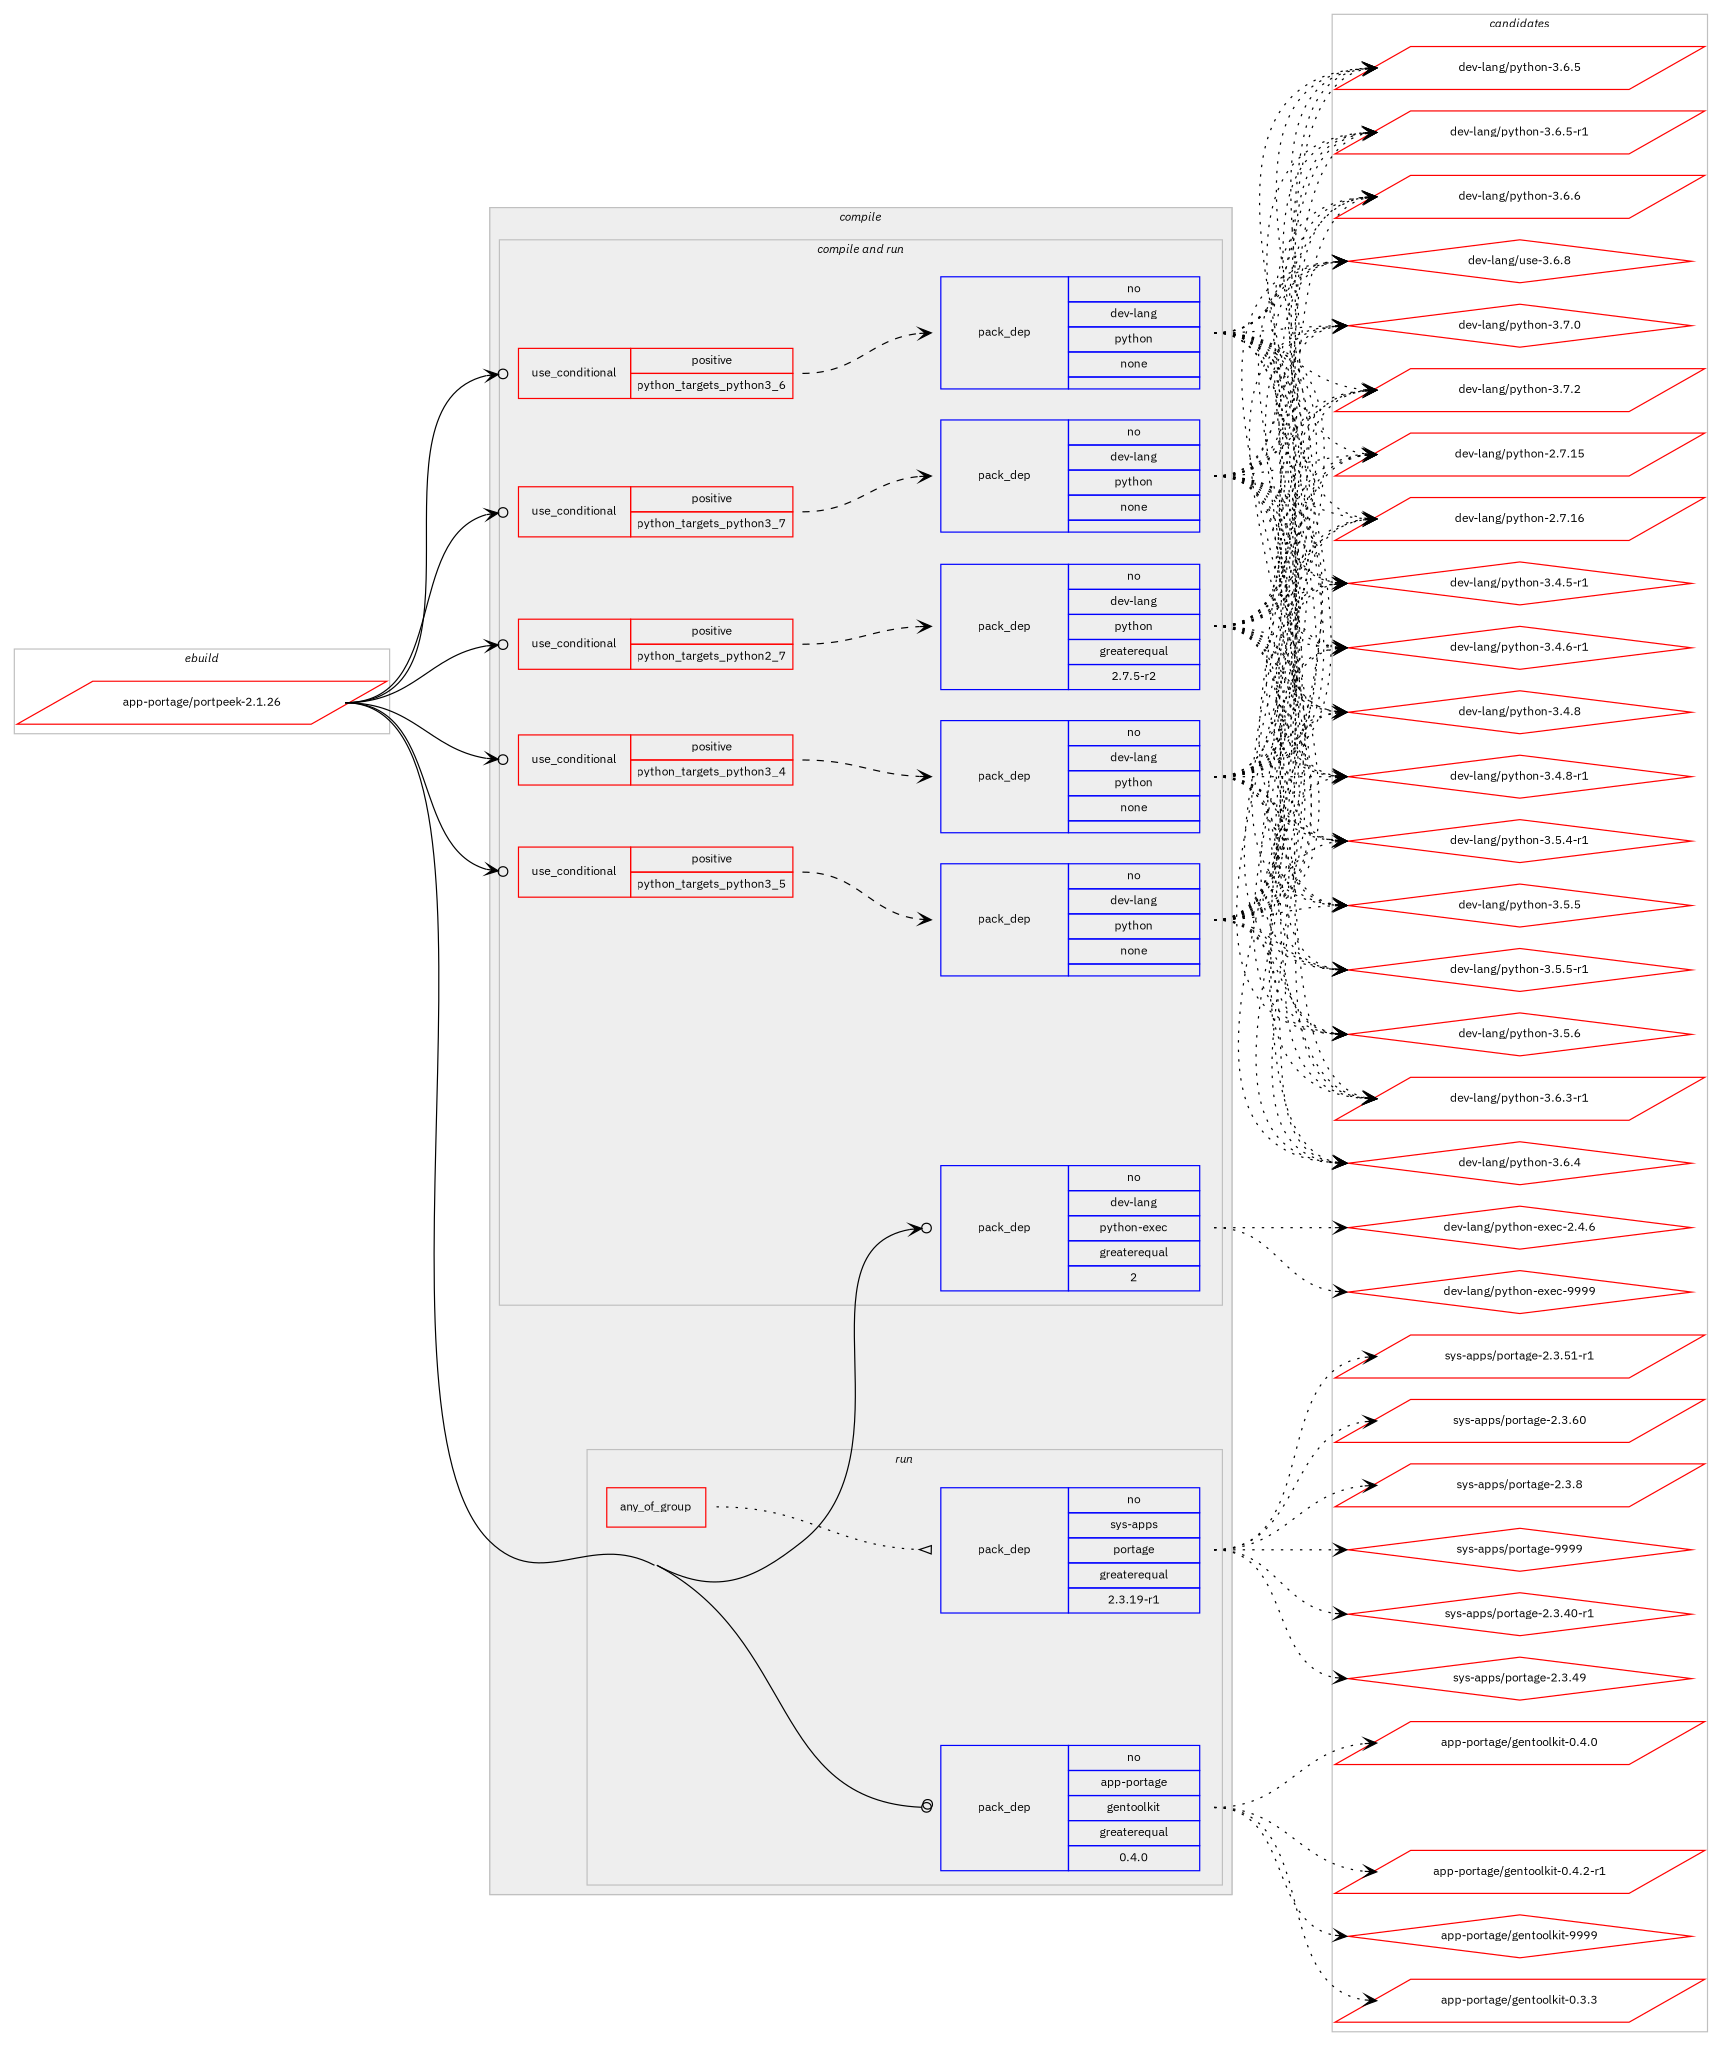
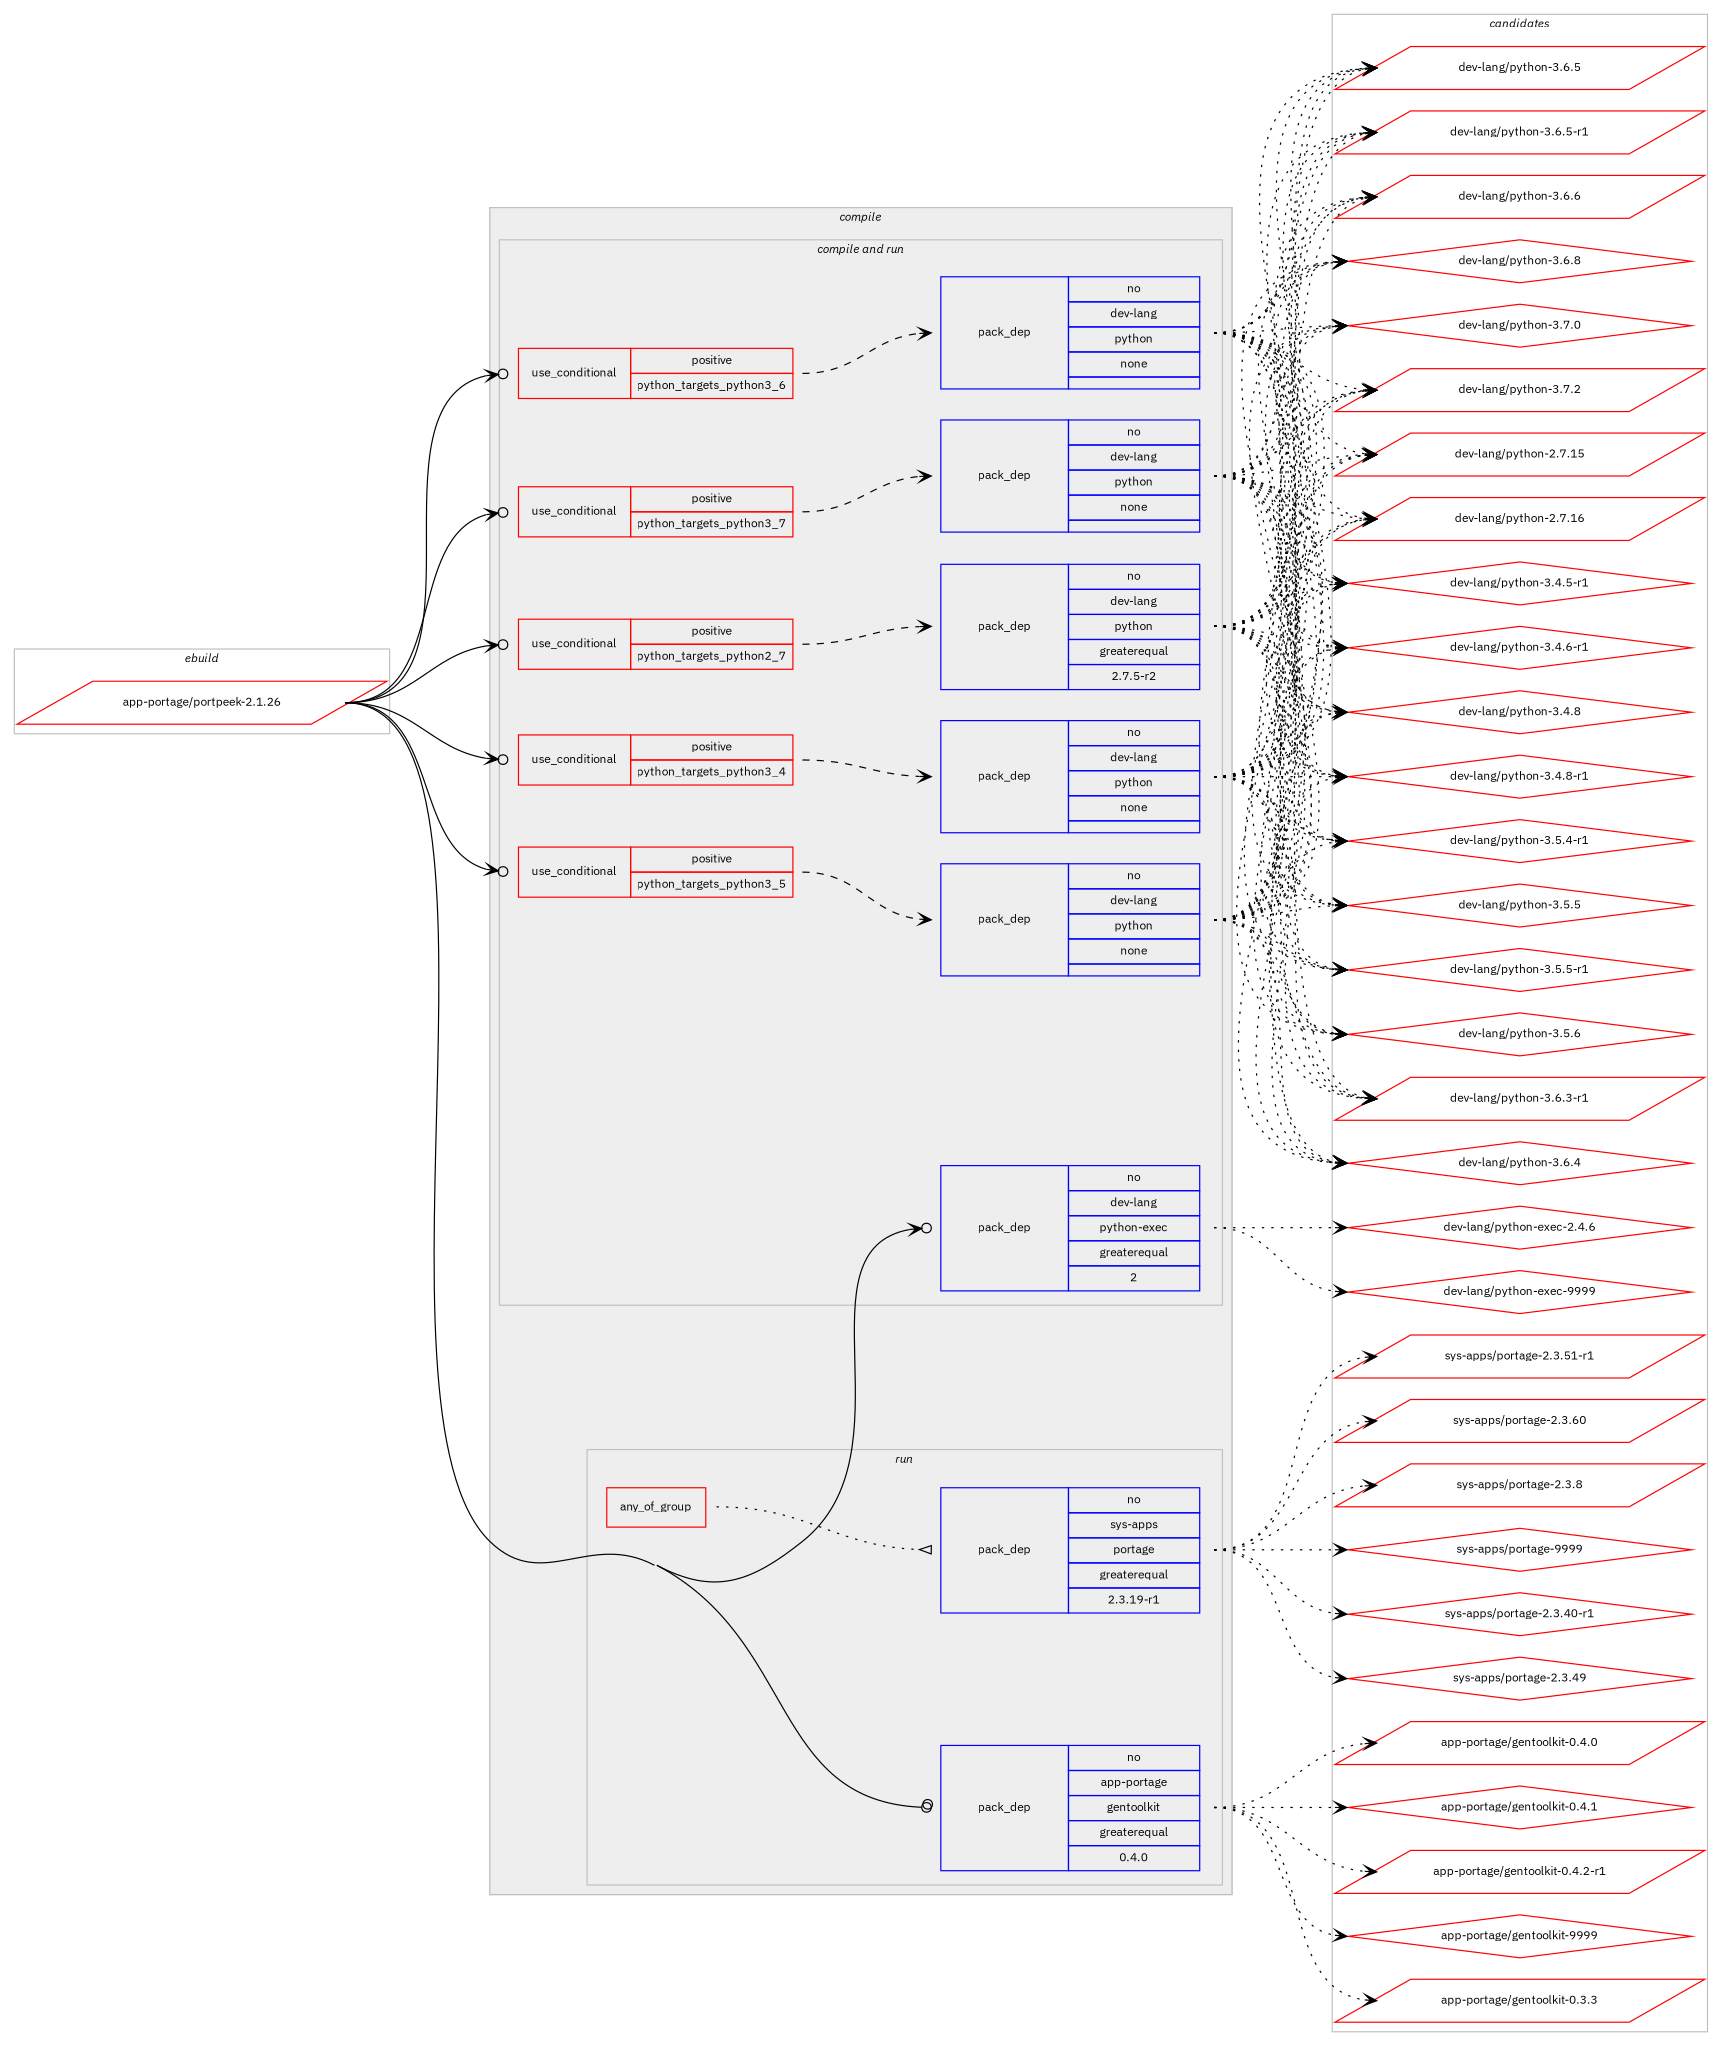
(1520, 261) -> (1520, 261)
none -> (1520, 1807)
